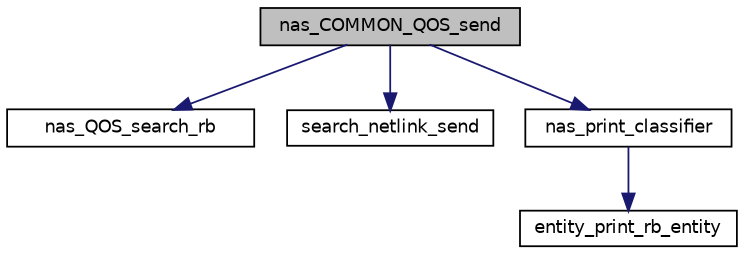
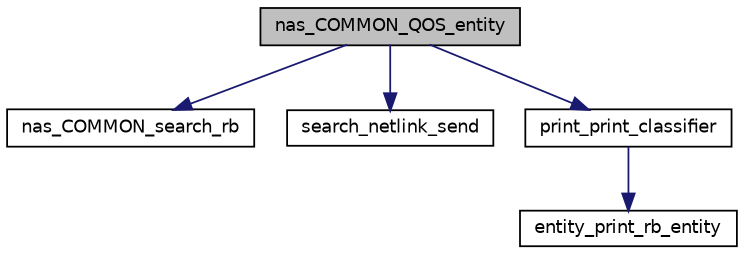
(390, 27) -> (390, 27)
(131, 128) -> (131, 128)
(628, 128) -> (628, 128)
